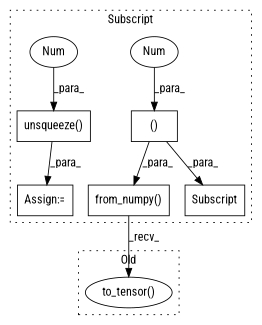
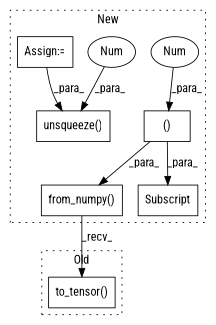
(131, 20) -> (108, 20)
(50, 159) -> (51, 86)
(129, 293) -> (82, 293)
